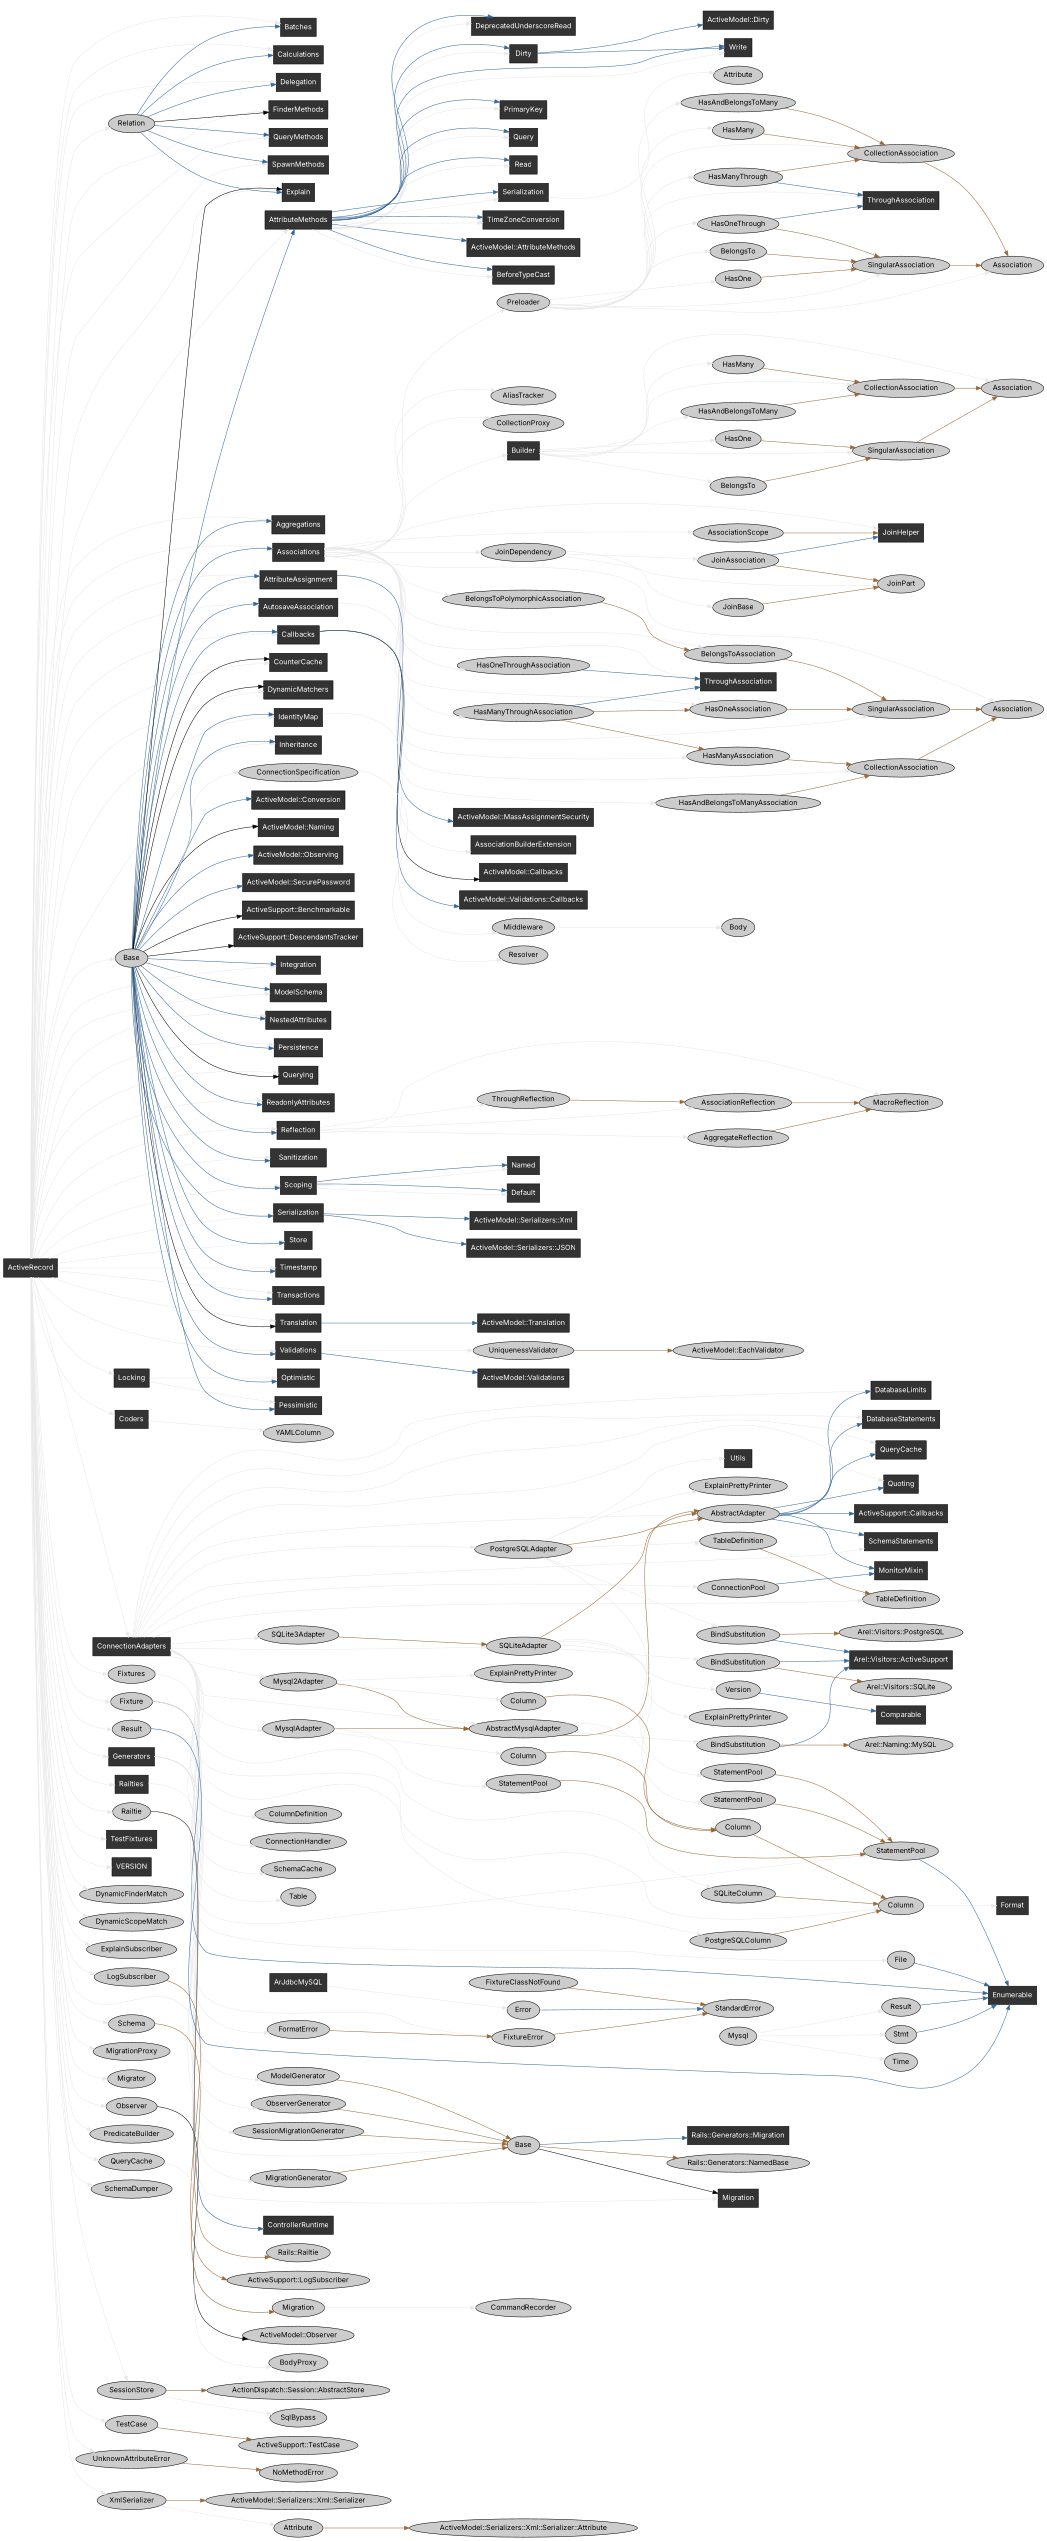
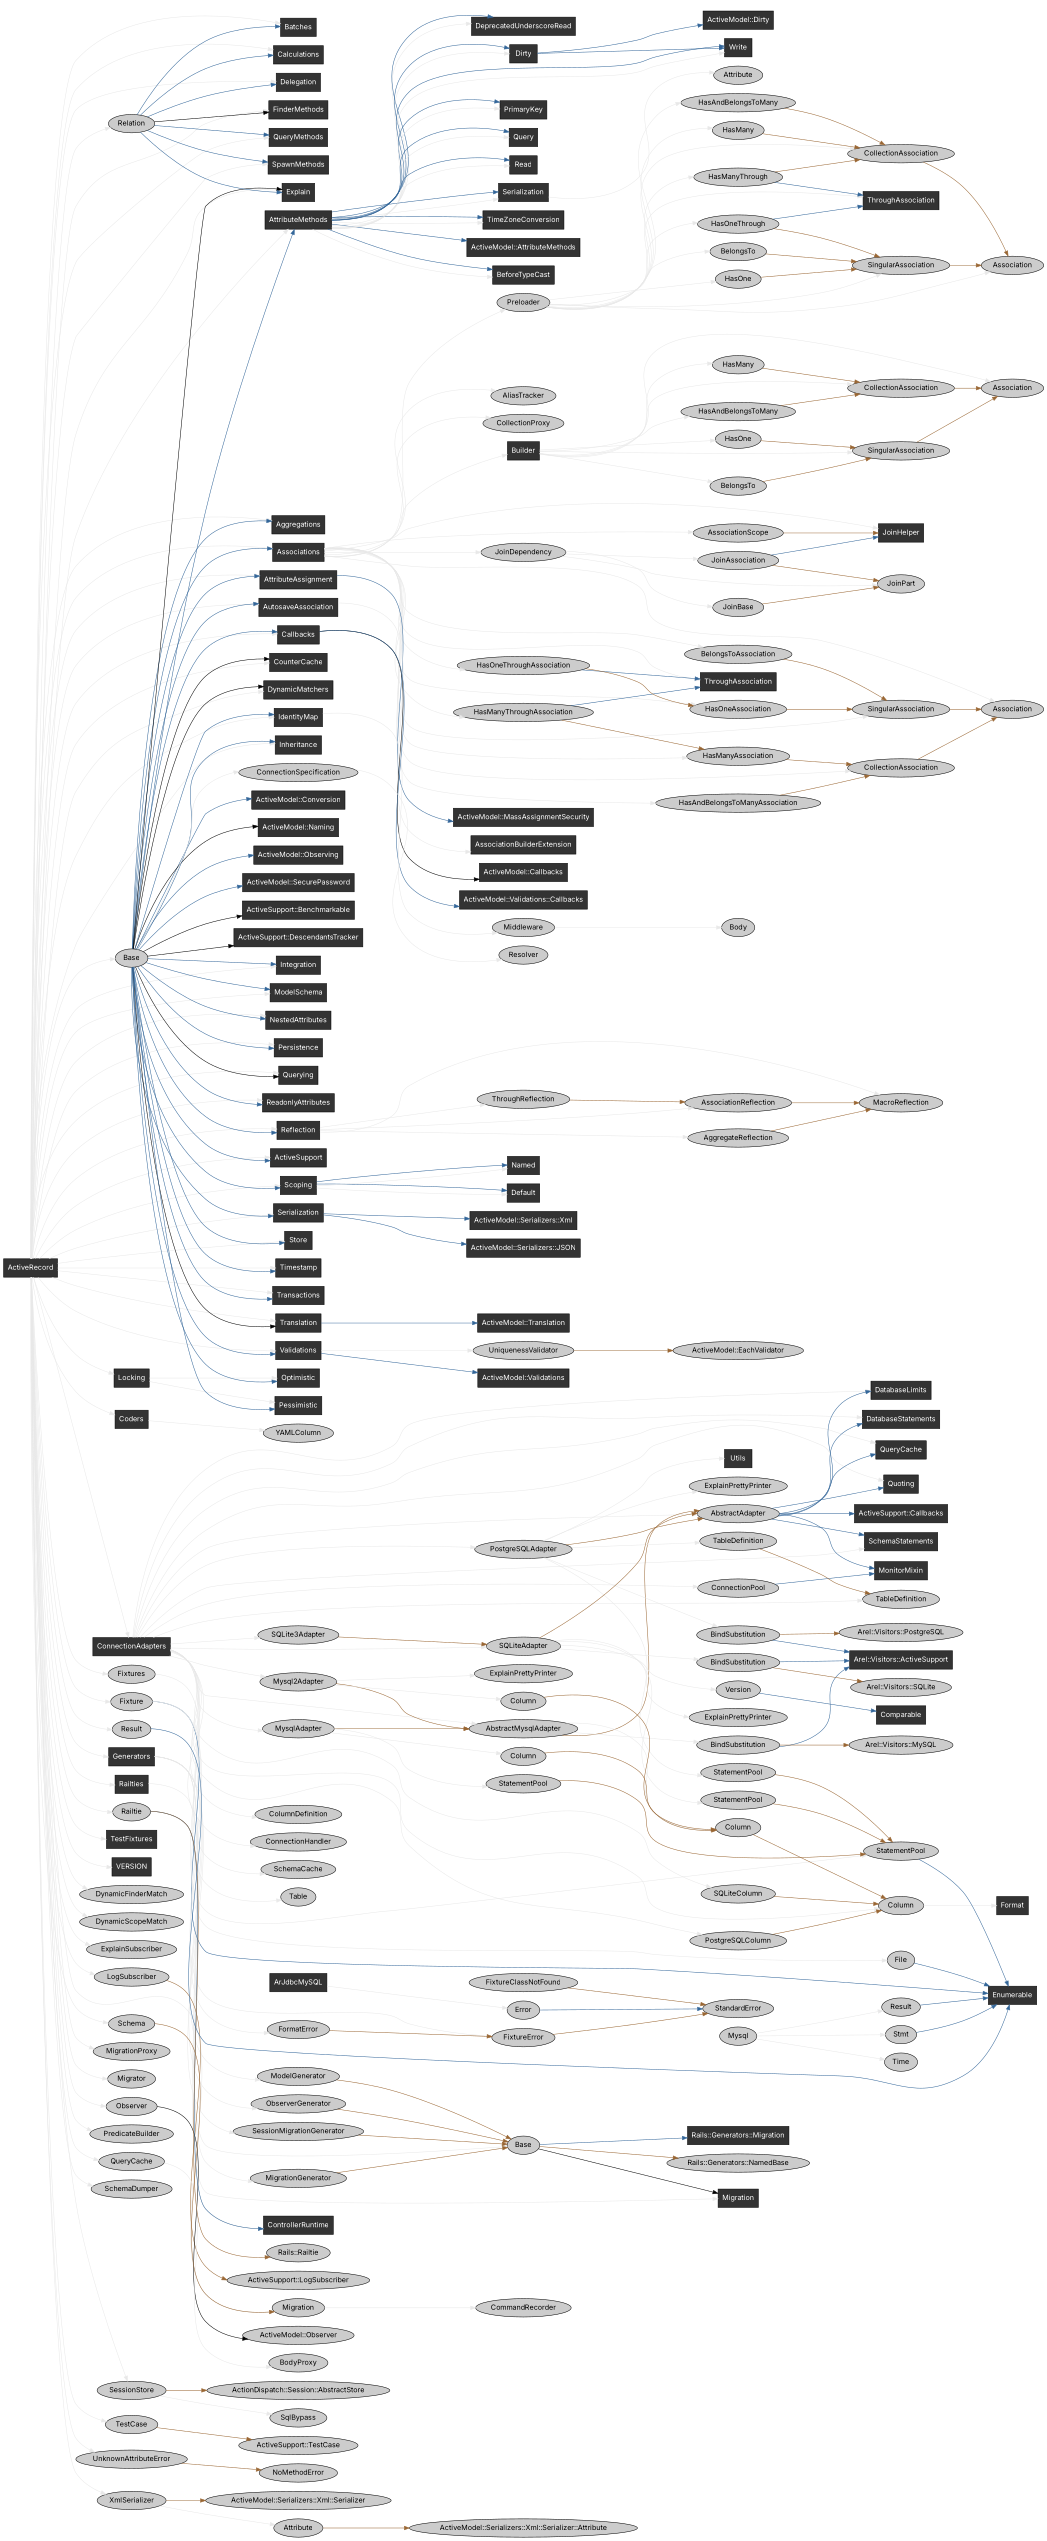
(523, 599) -> none
(639, 711) -> (639, 683)
(298, 1158) -> (298, 1158)
(901, 1745) -> (901, 1745)
